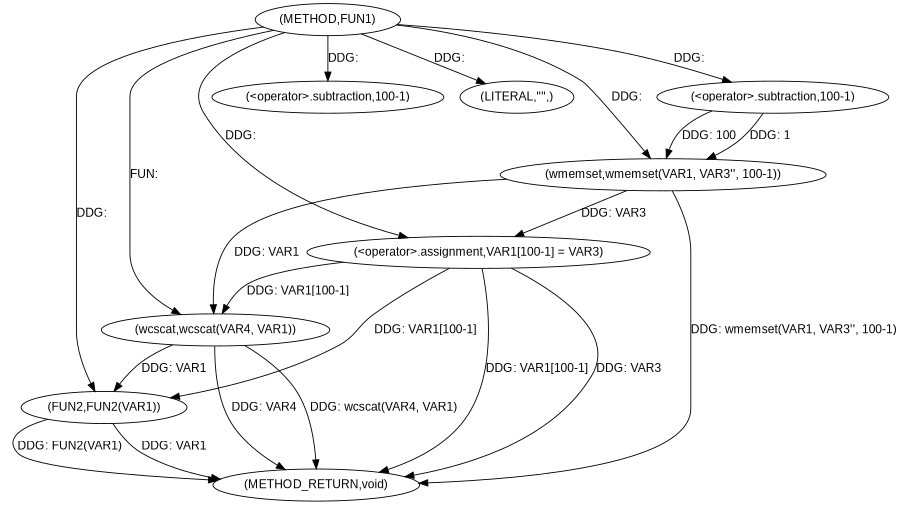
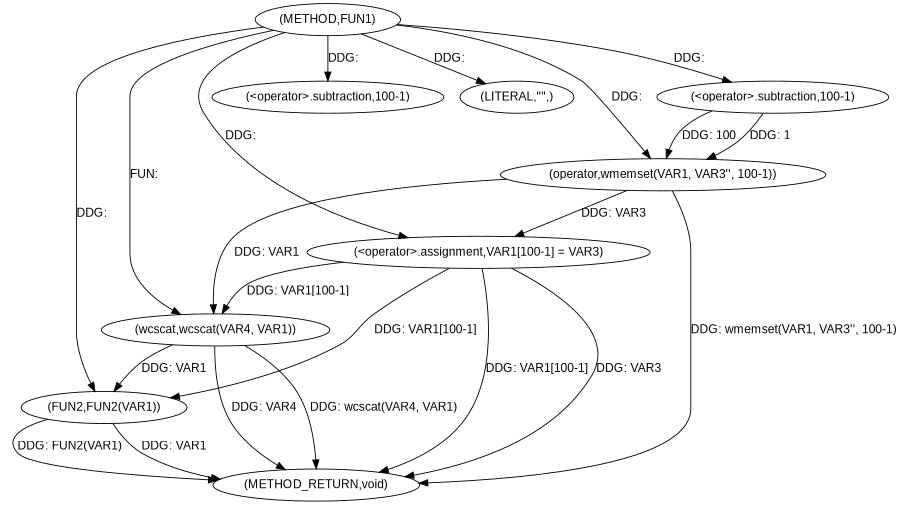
(663, 175) -> (663, 175)
